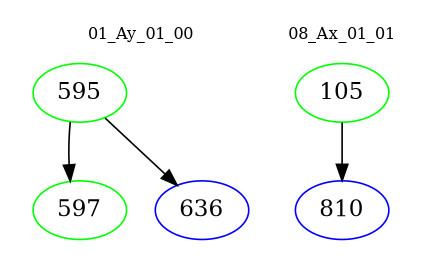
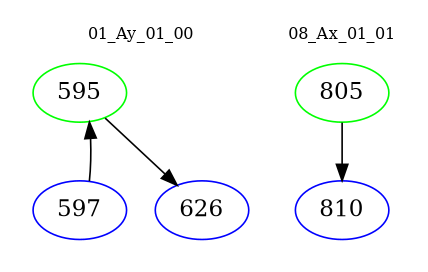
(342, 93) -> (342, 93)
(69, 143) -> (91, 160)
(80, 210) -> (80, 210)
(202, 210) -> (202, 210)
